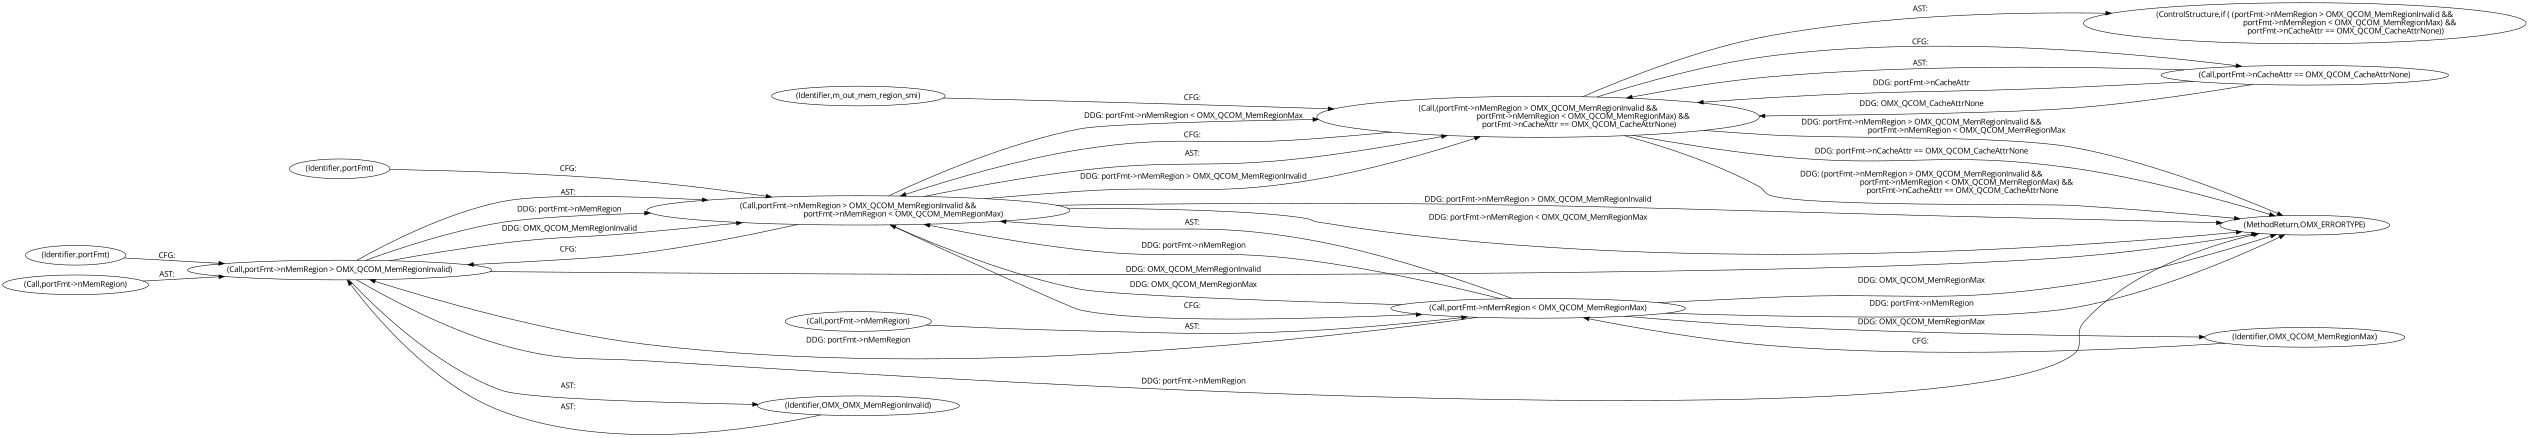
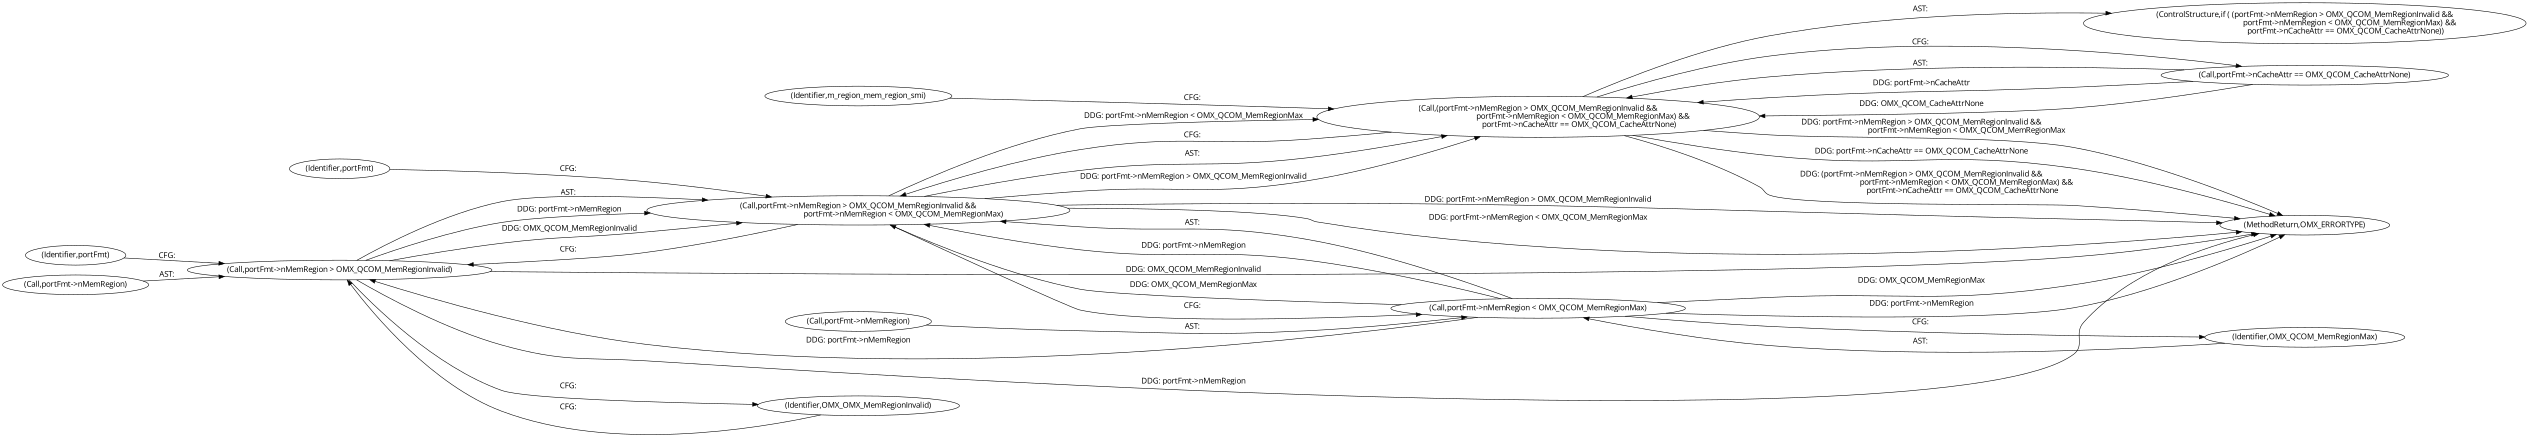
(858, 96) -> (858, 96)
(1921, 322) -> (1921, 322)
(1921, 341) -> (1921, 341)
(569, 386) -> (569, 386)
(569, 407) -> (569, 407)
